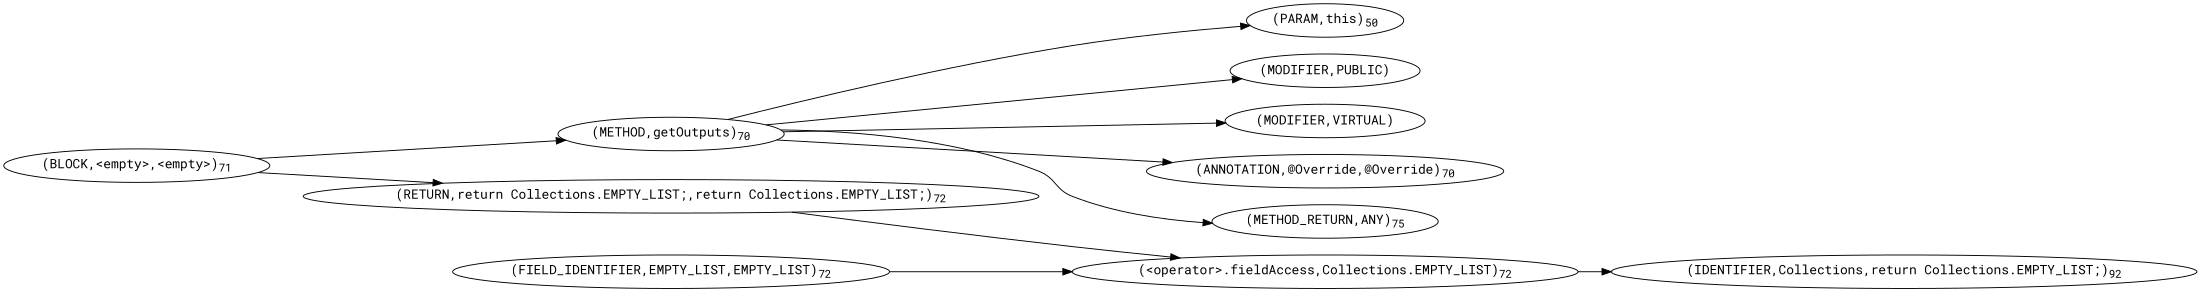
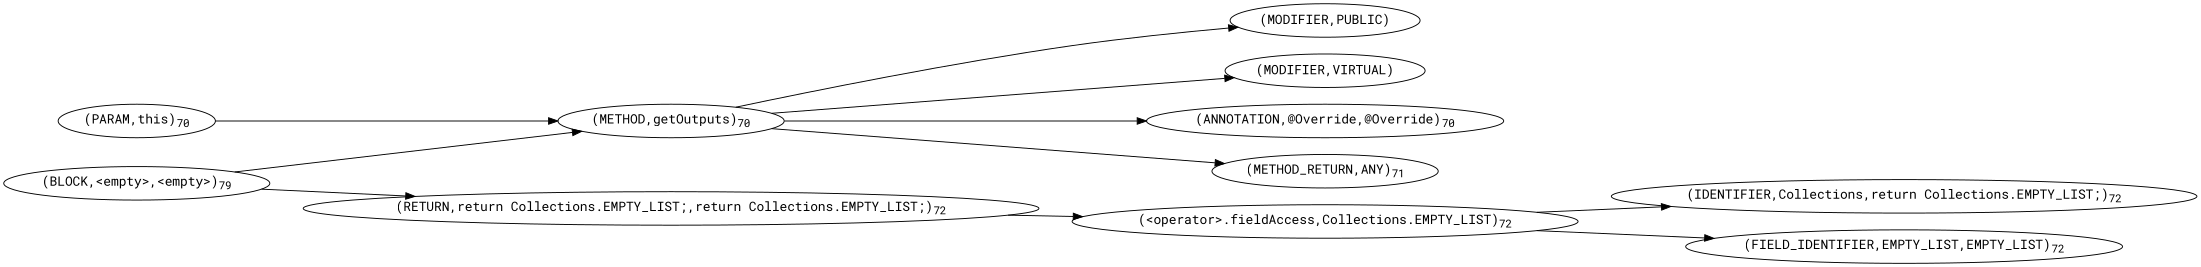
(1372, 19) -> (183, 120)
(982, 62) -> (382, 121)
(225, 164) -> (225, 182)
(1398, 220) -> (1398, 170)
(2115, 270) -> (2115, 195)
(976, 272) -> (1621, 234)
